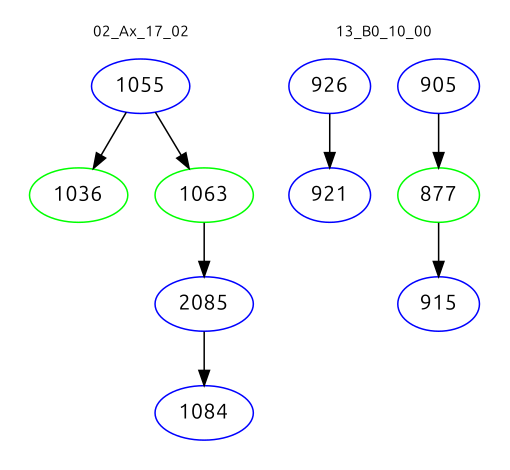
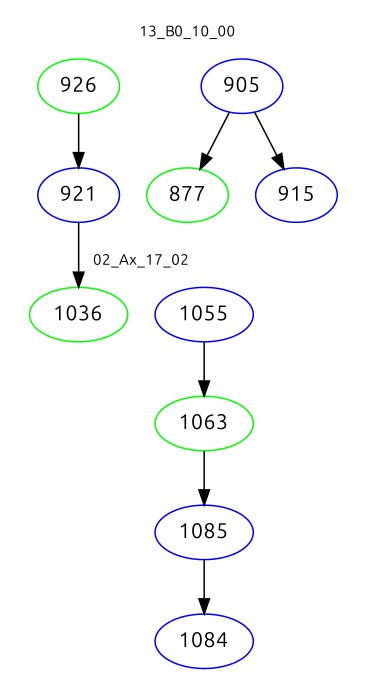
(330, 86) -> (79, 86)
(114, 134) -> (79, 256)
(439, 242) -> (266, 134)
(204, 304) -> (204, 532)
